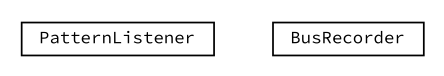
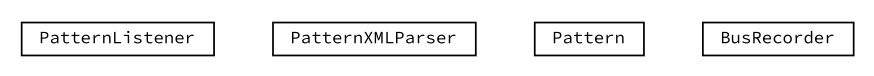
none -> (374, 38)
none -> (588, 38)
